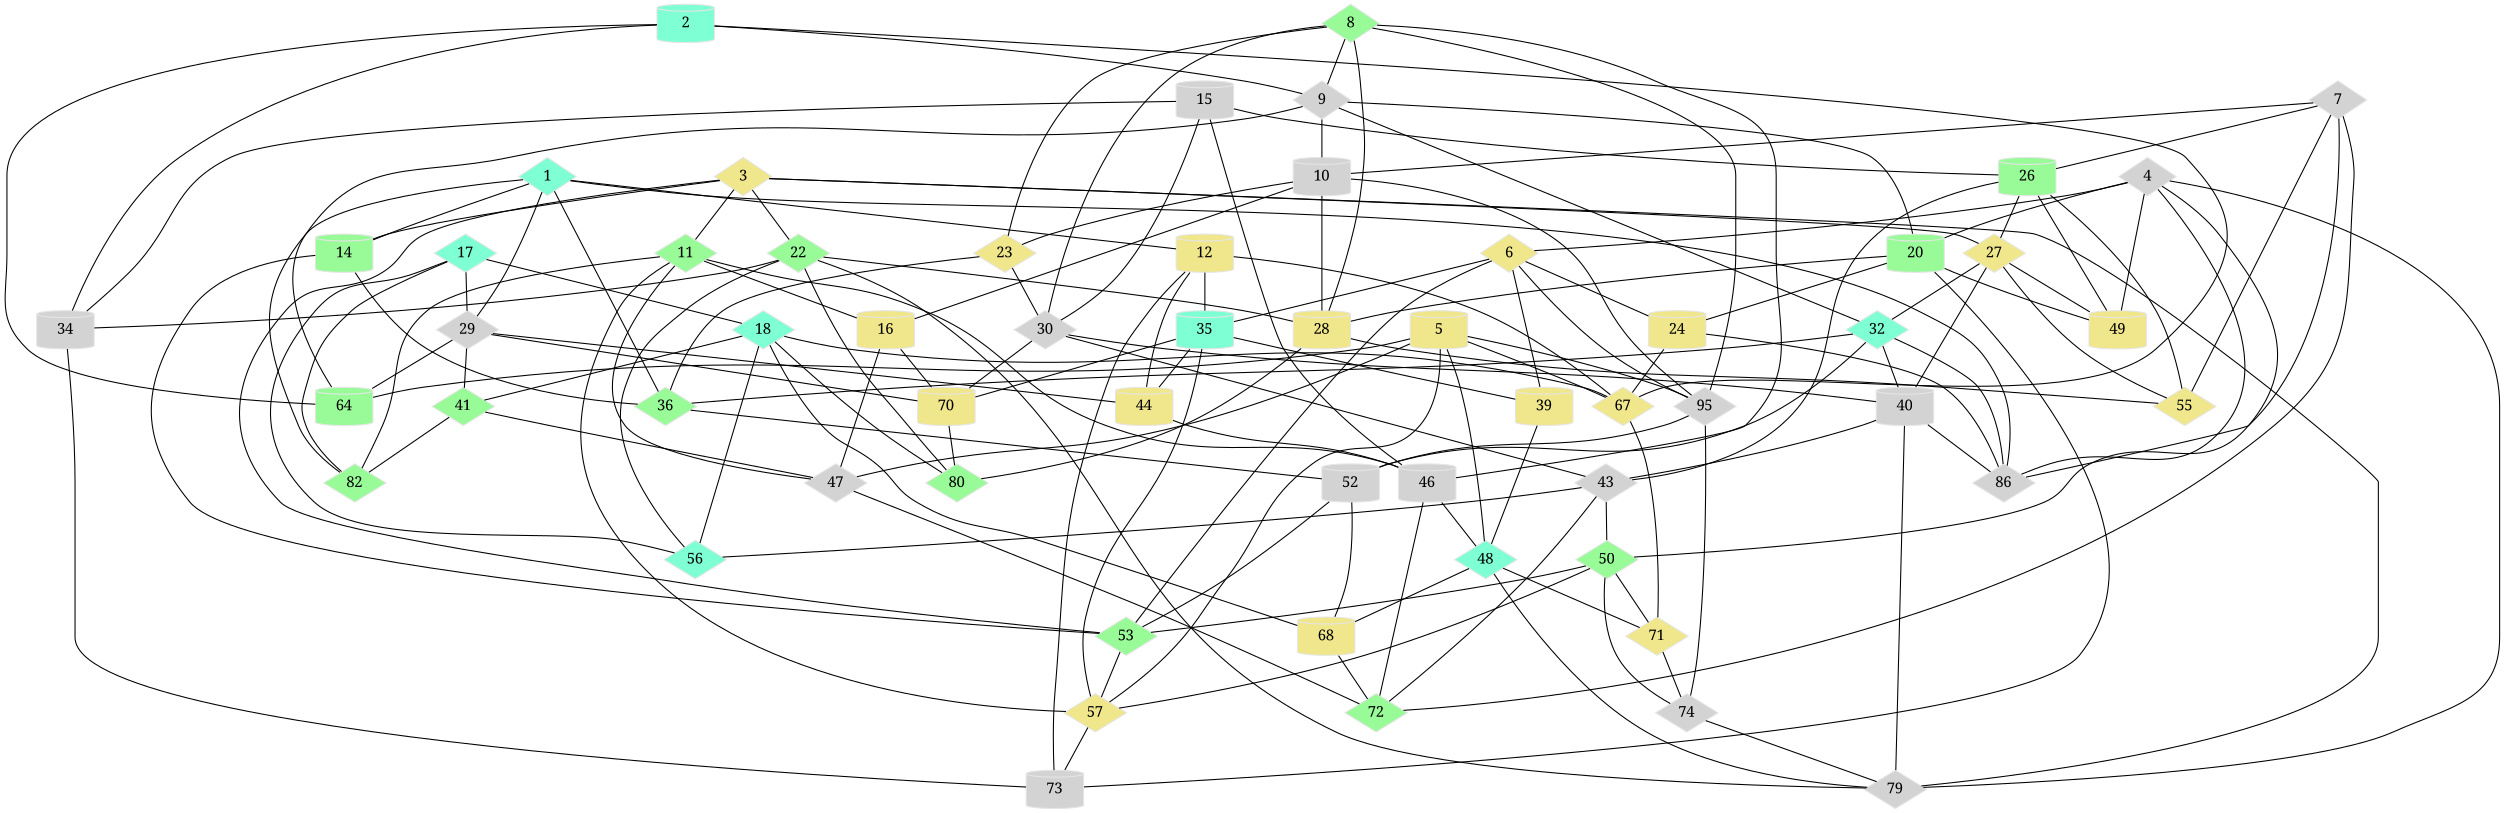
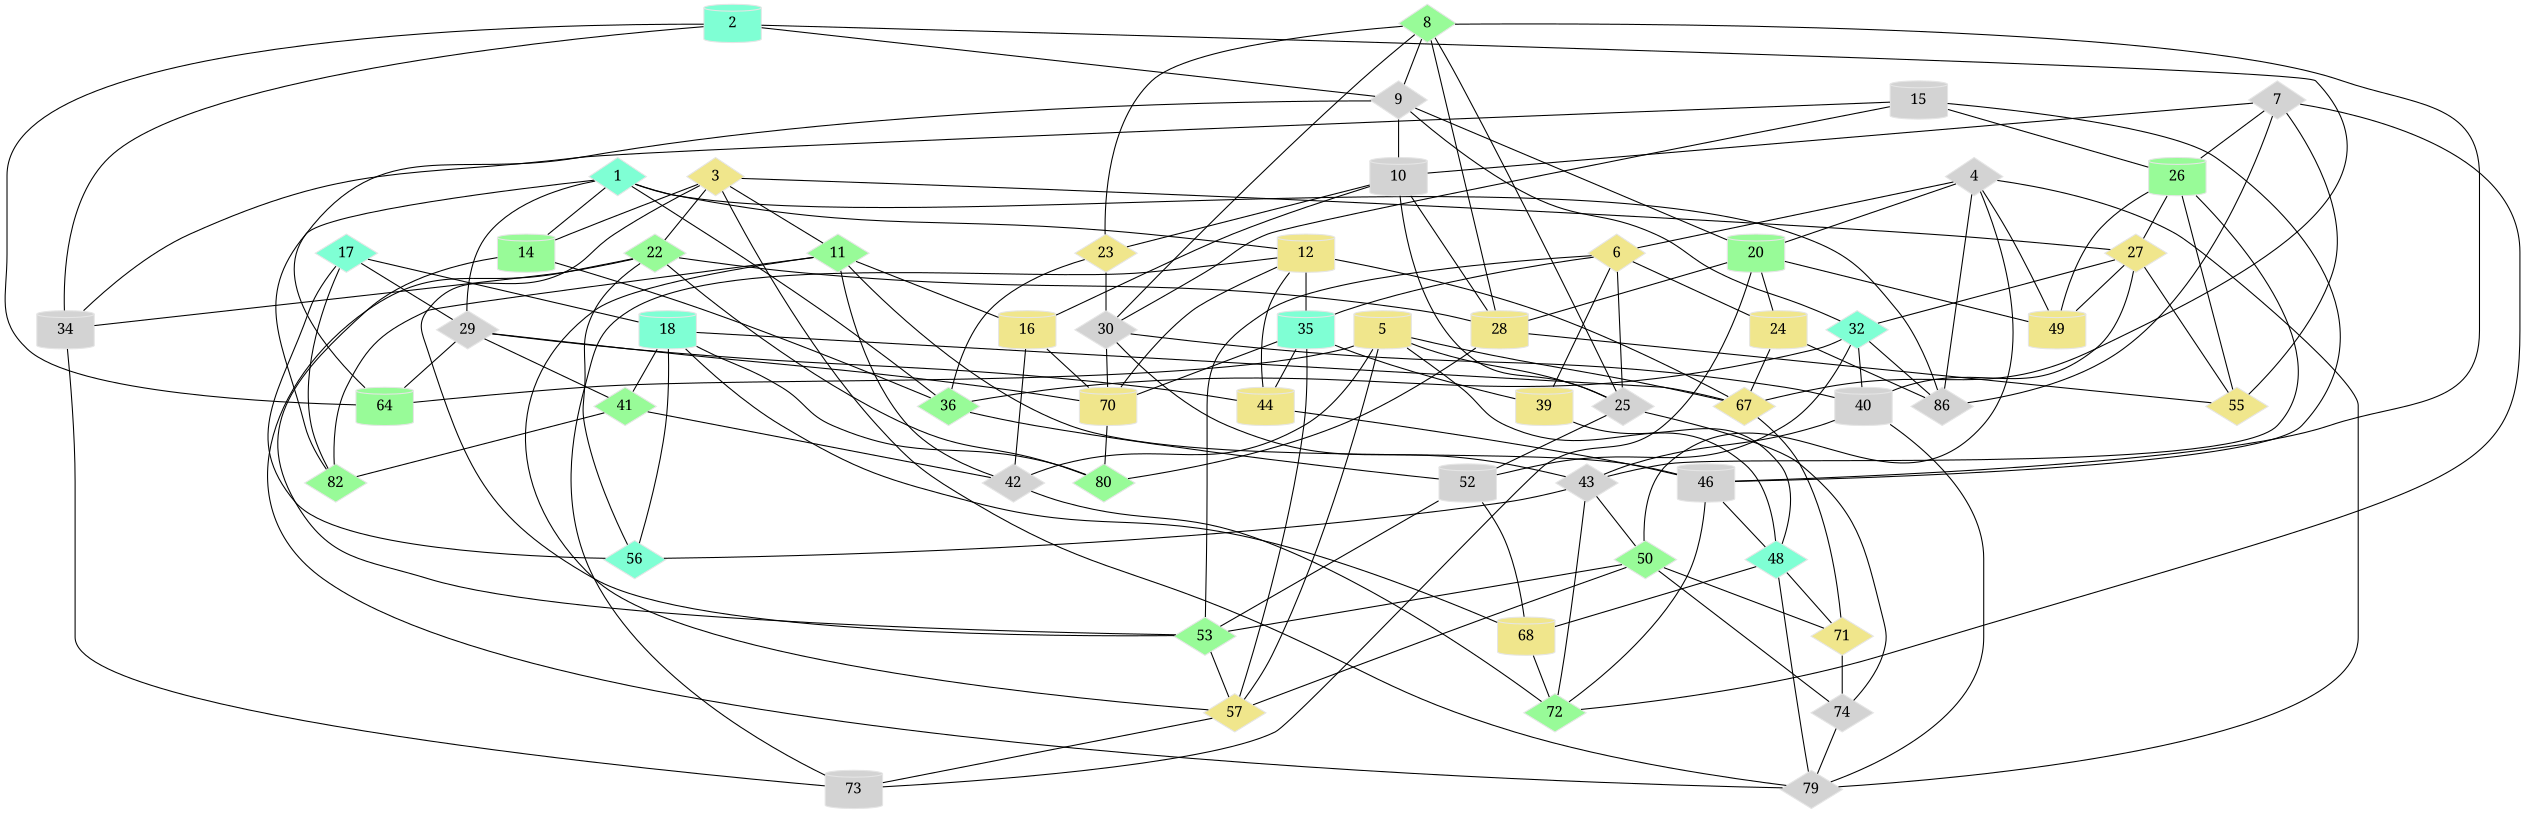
none -> (1189, 314)
(763, 330) -> (668, 330)
(1705, 406) -> (1623, 406)
(1959, 448) -> none
(836, 483) -> (1013, 483)
